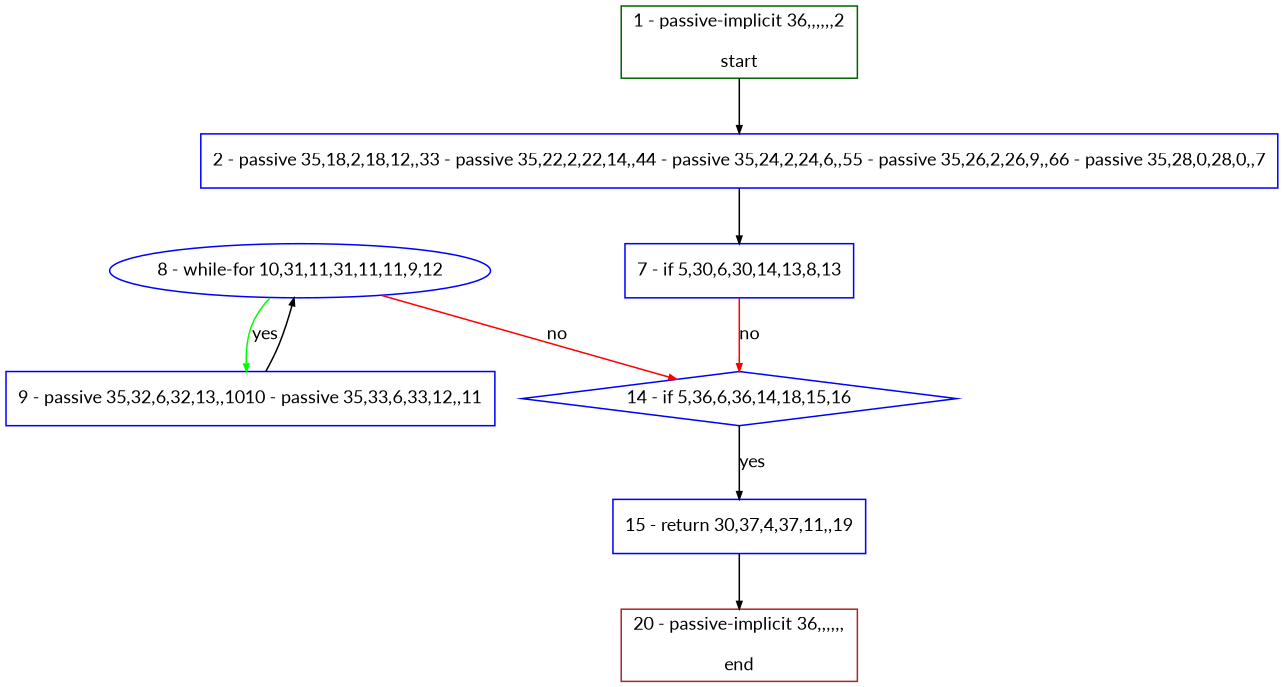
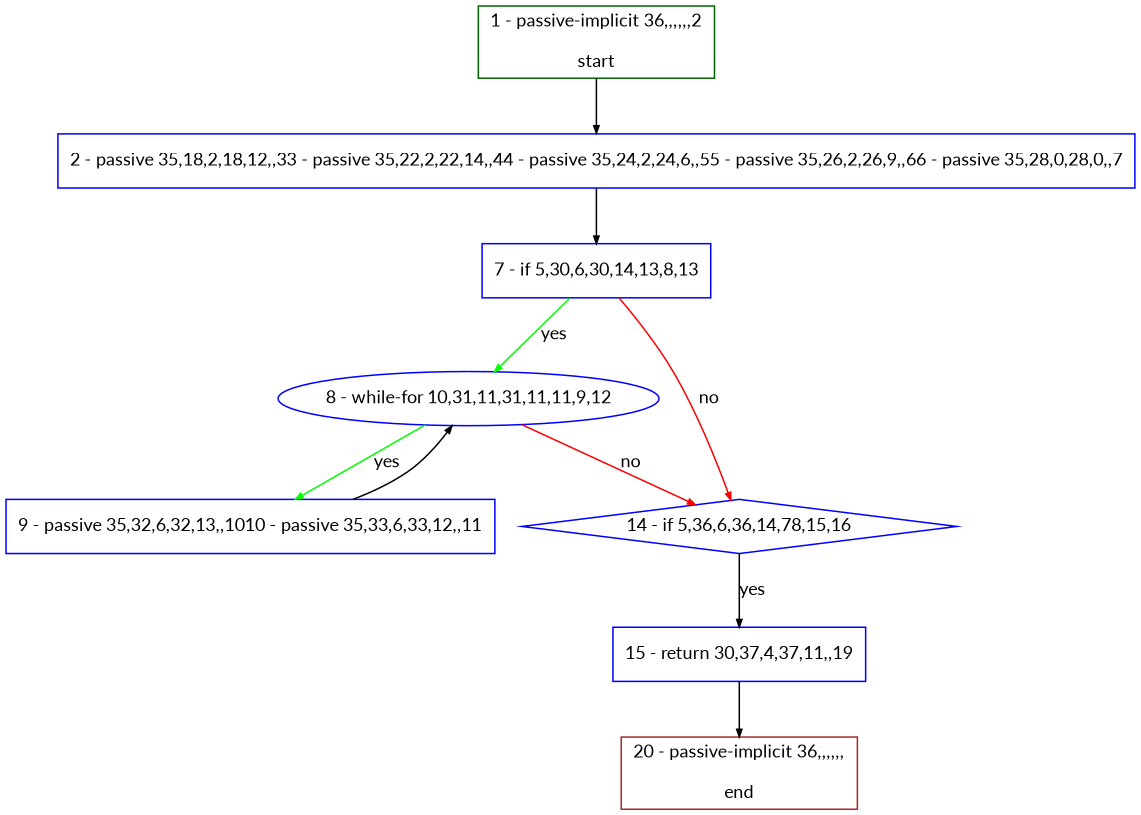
none -> (535, 332)
(739, 399) -> (739, 526)
